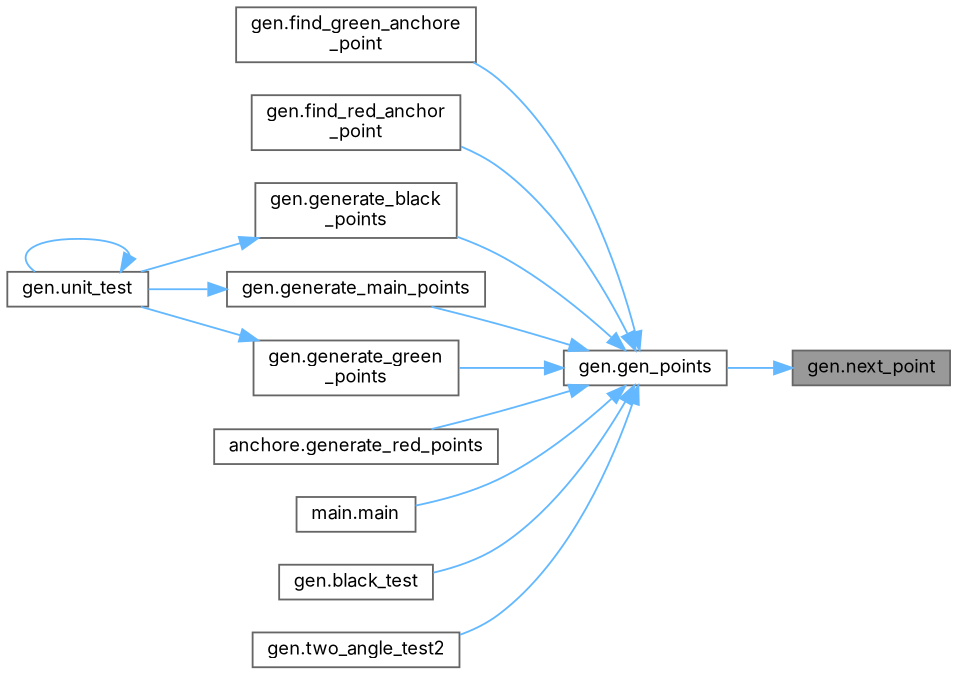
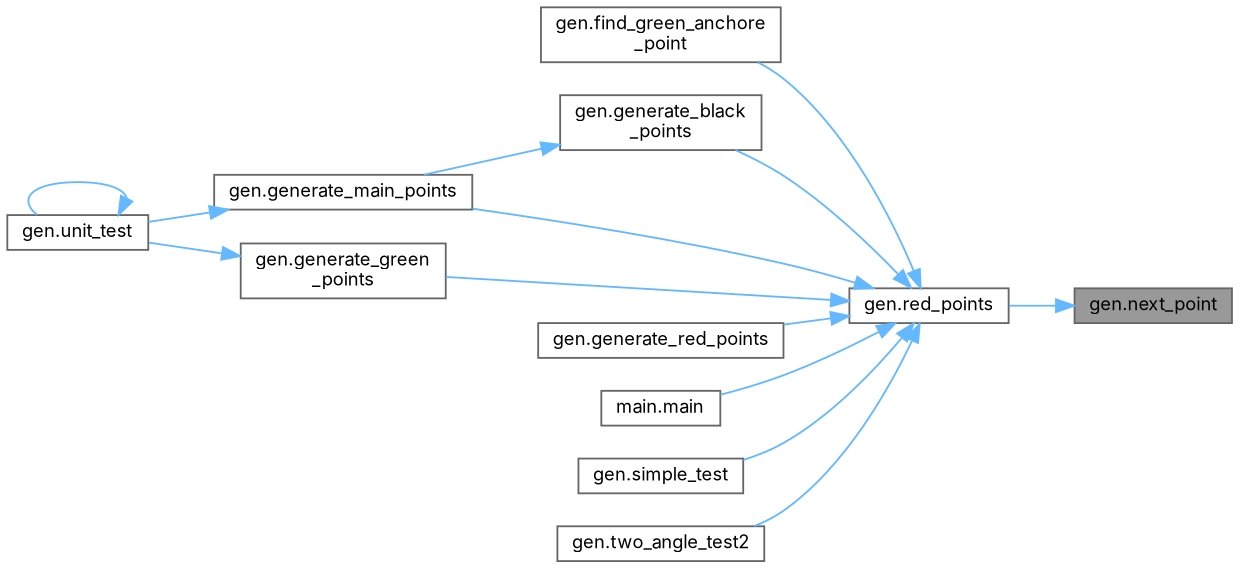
(356, 123) -> none
(191, 257) -> (483, 162)
(645, 368) -> (929, 306)
(356, 447) -> (661, 340)
(356, 582) -> (661, 476)
